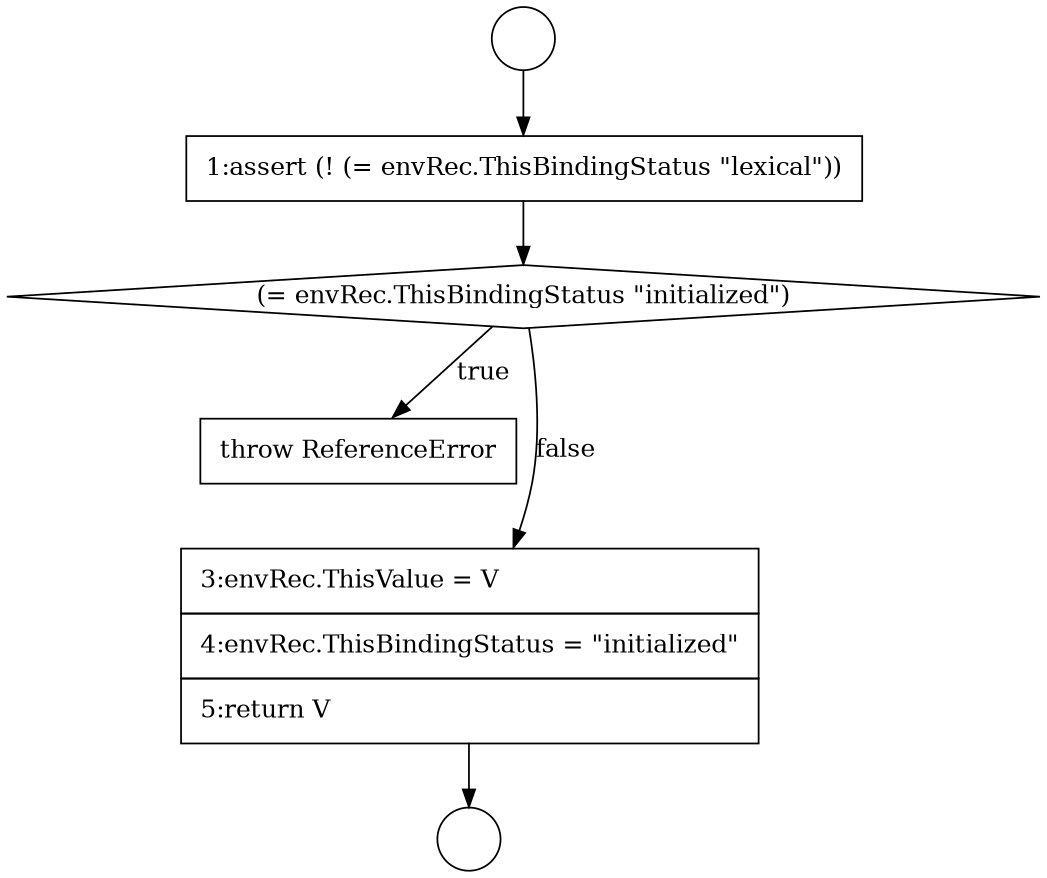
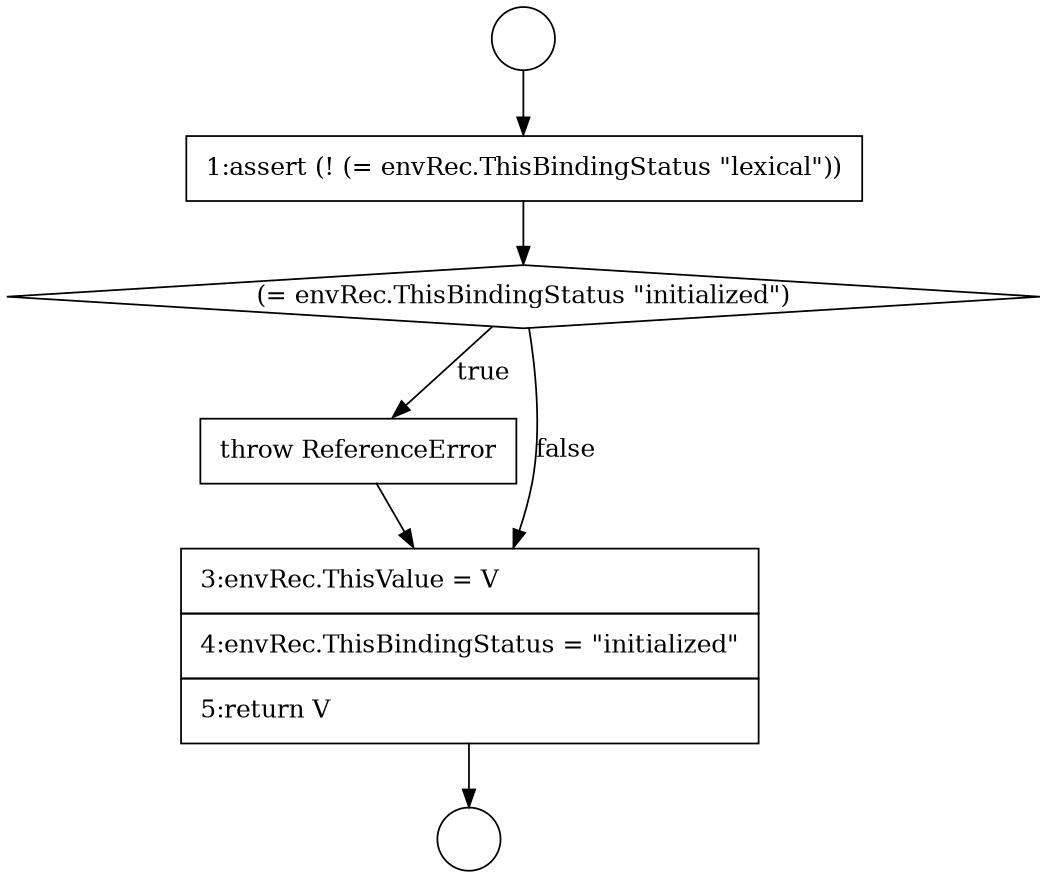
none -> (390, 507)
